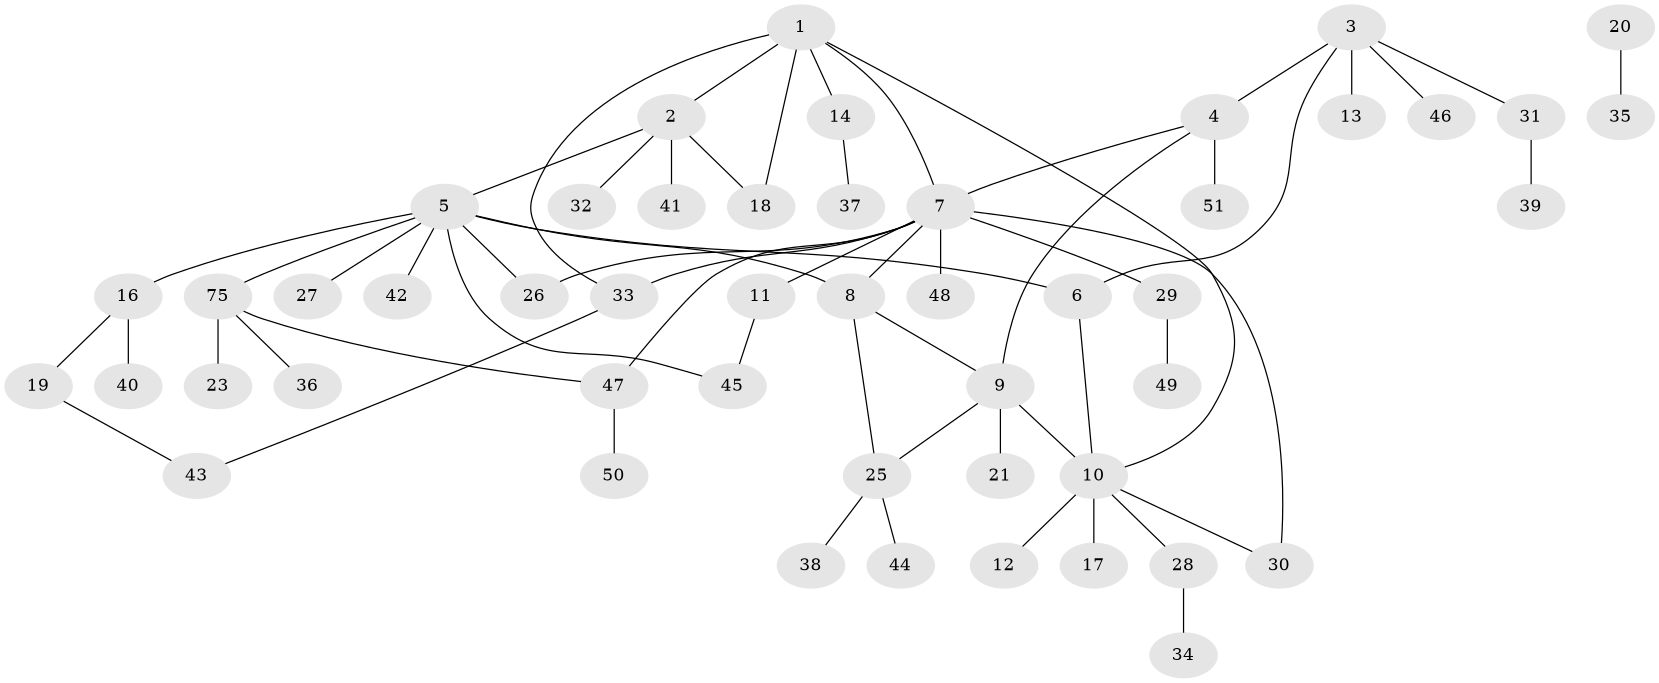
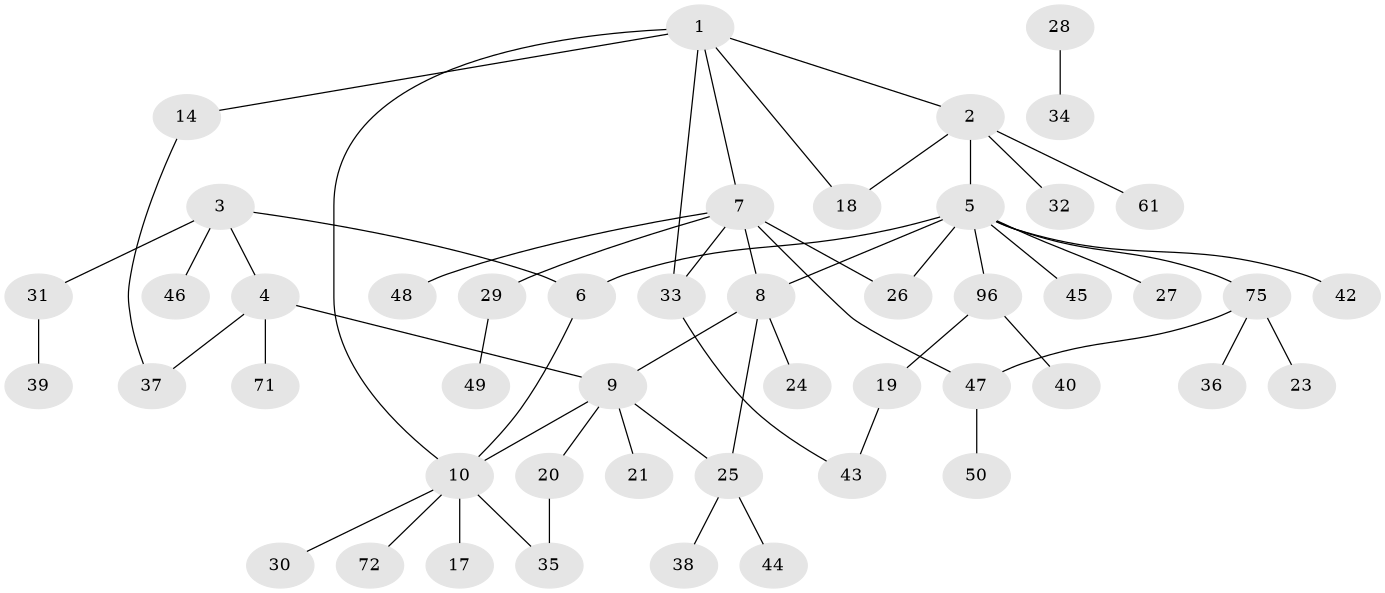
(1352, 117) -> none
(1075, 157) -> (209, 341)
(672, 207) -> (1150, 207)
(1215, 207) -> (265, 386)
(128, 297) -> (988, 297)
(761, 297) -> none
(1239, 310) -> none
none -> (797, 386)
none -> (581, 431)
(1139, 521) -> (504, 521)
(1004, 566) -> (370, 566)
